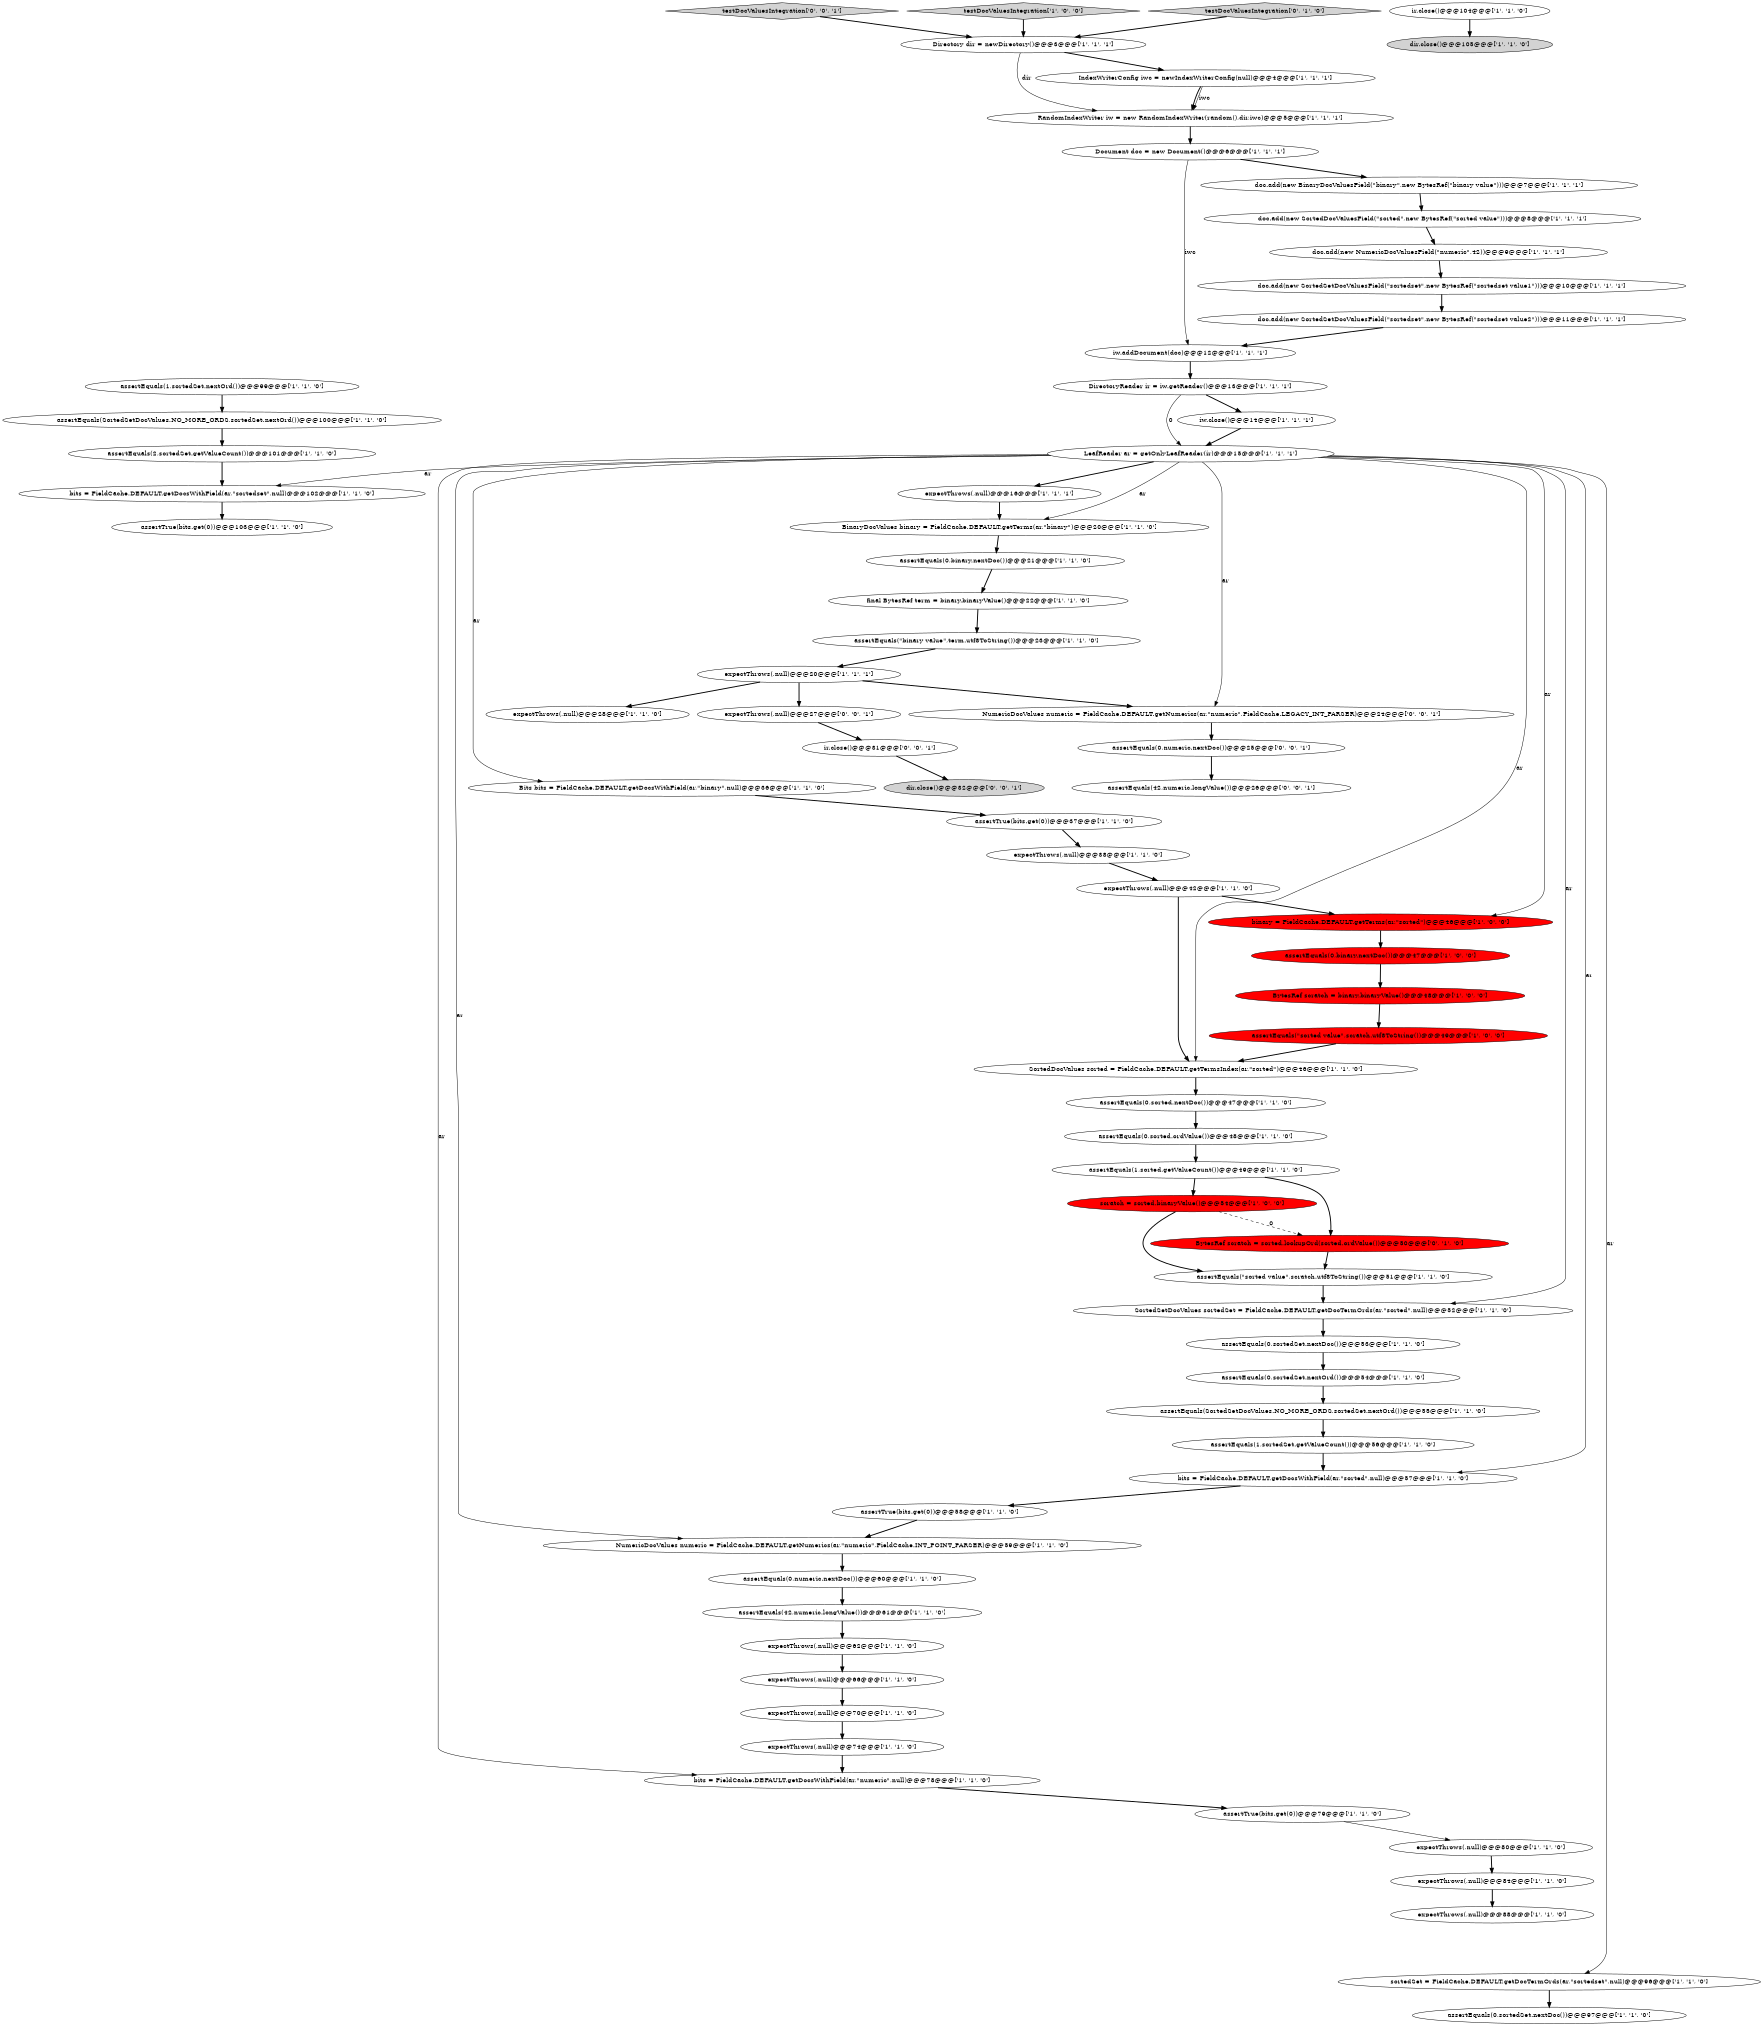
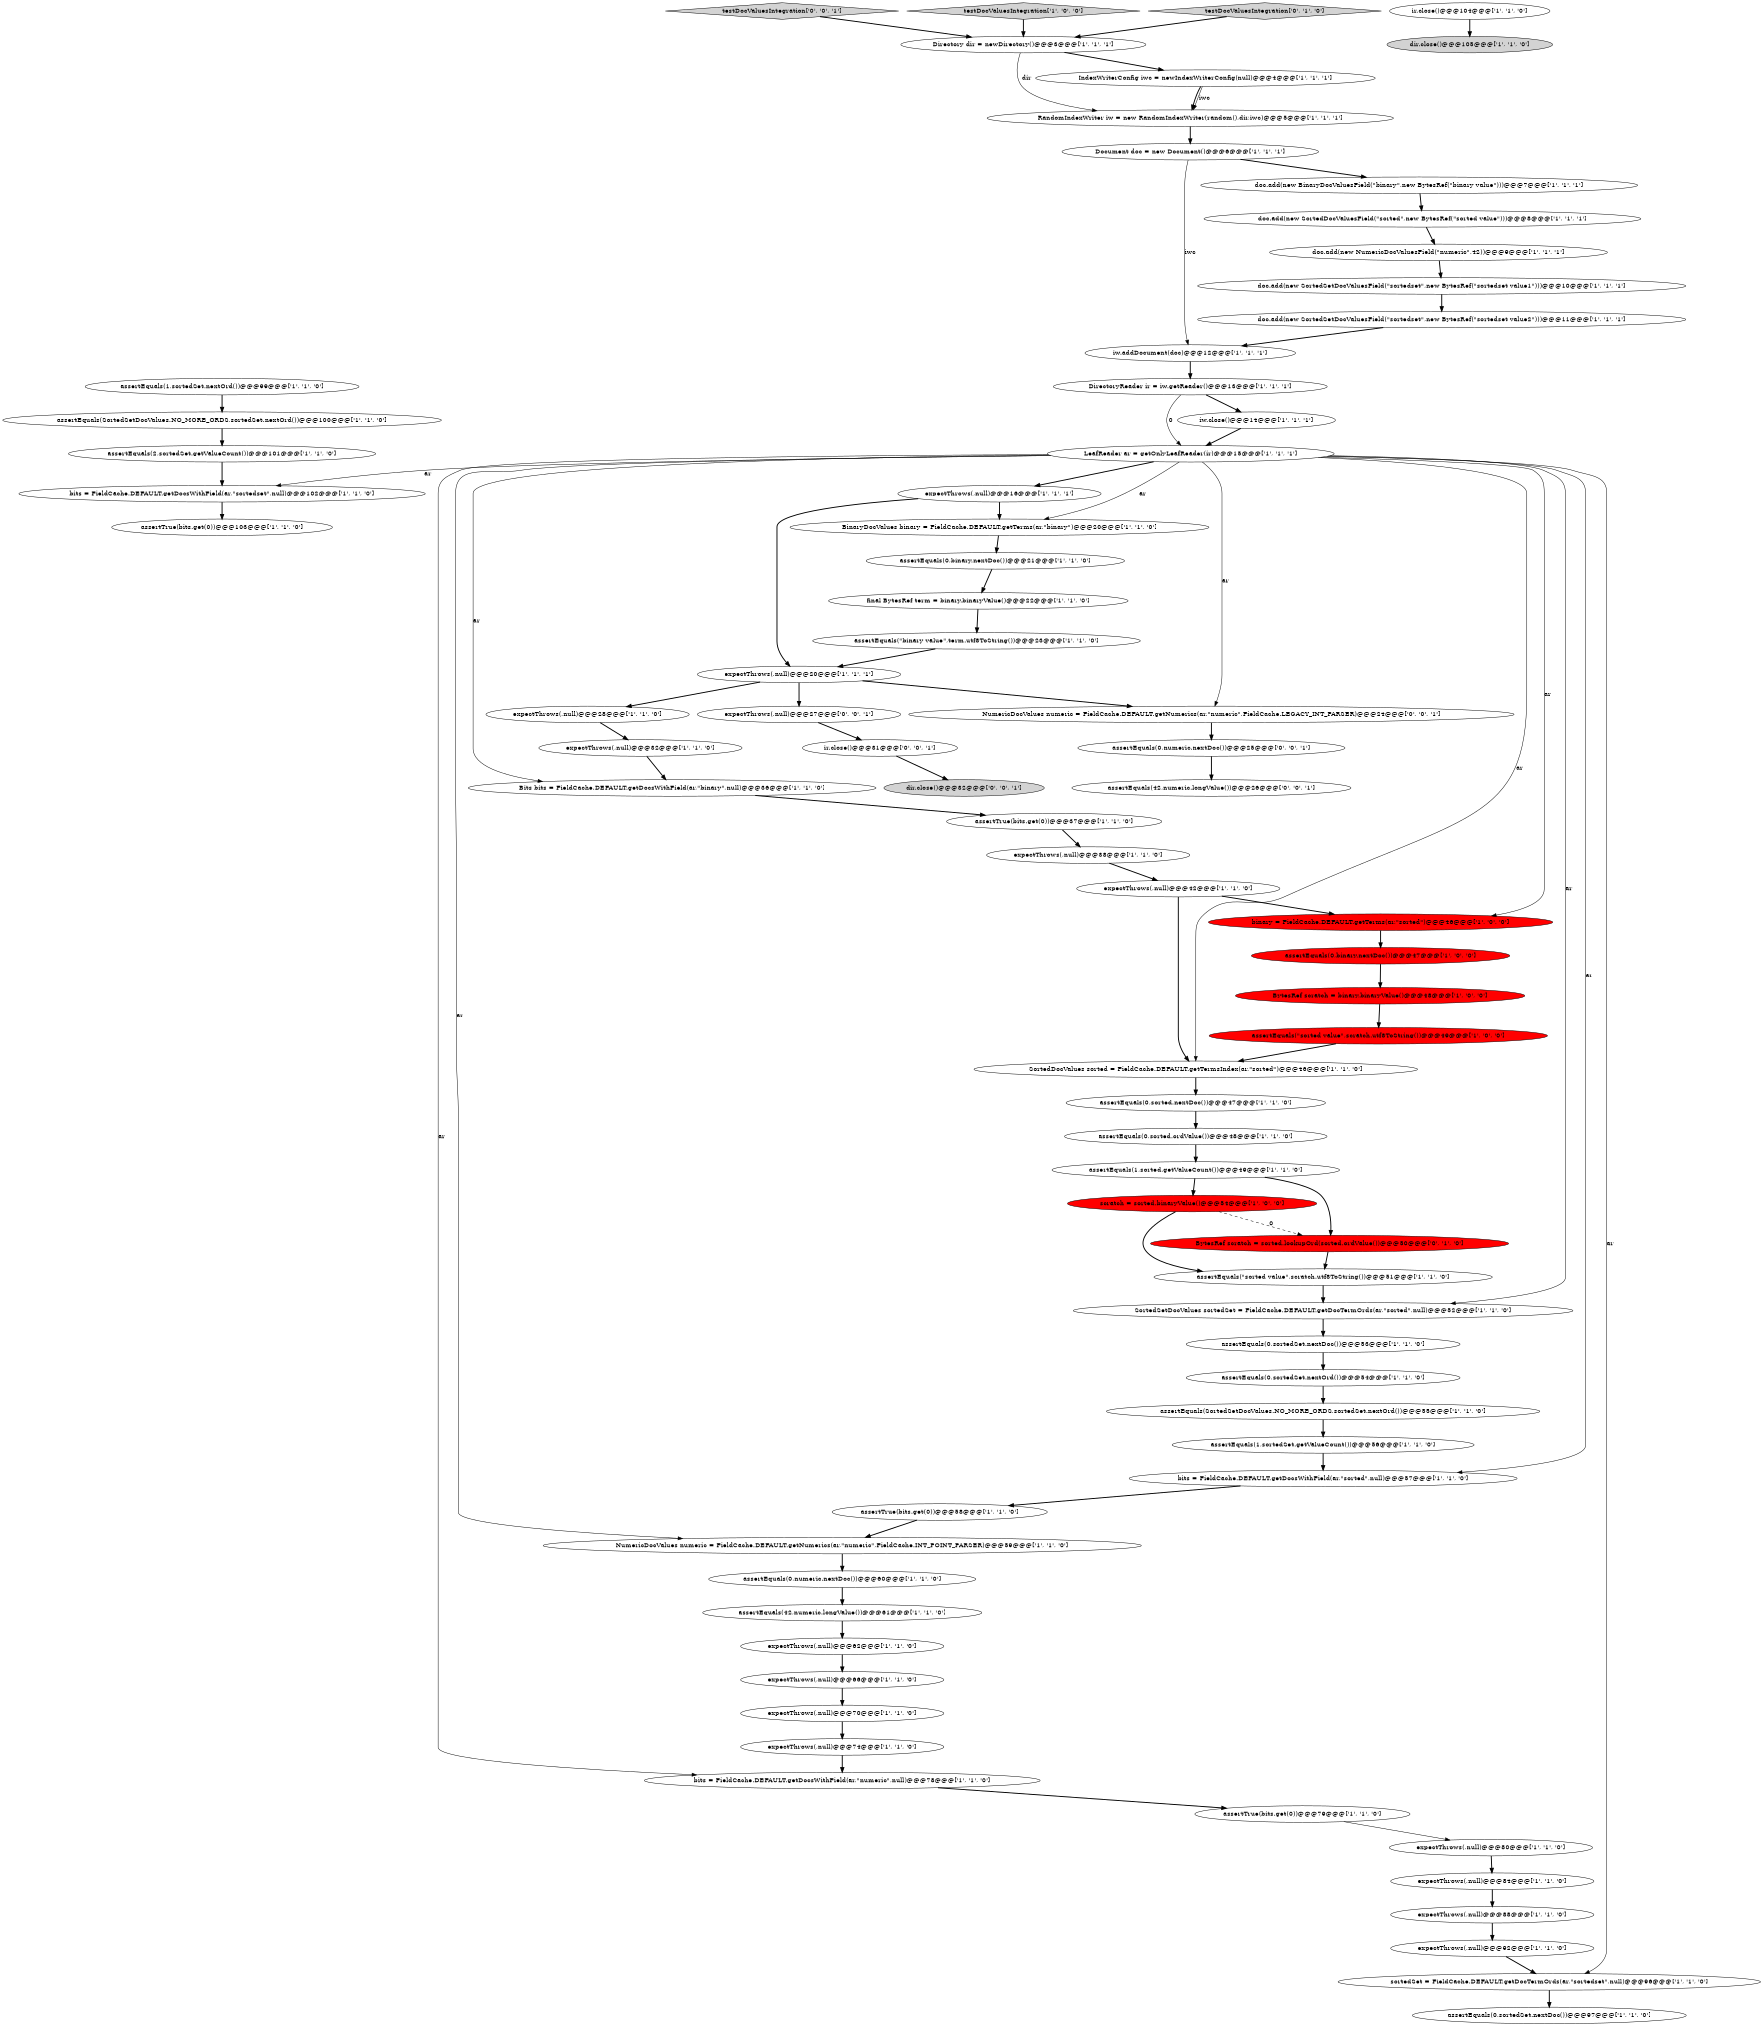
none -> (779, 523)
none -> (640, 748)
none -> (1492, 1948)
